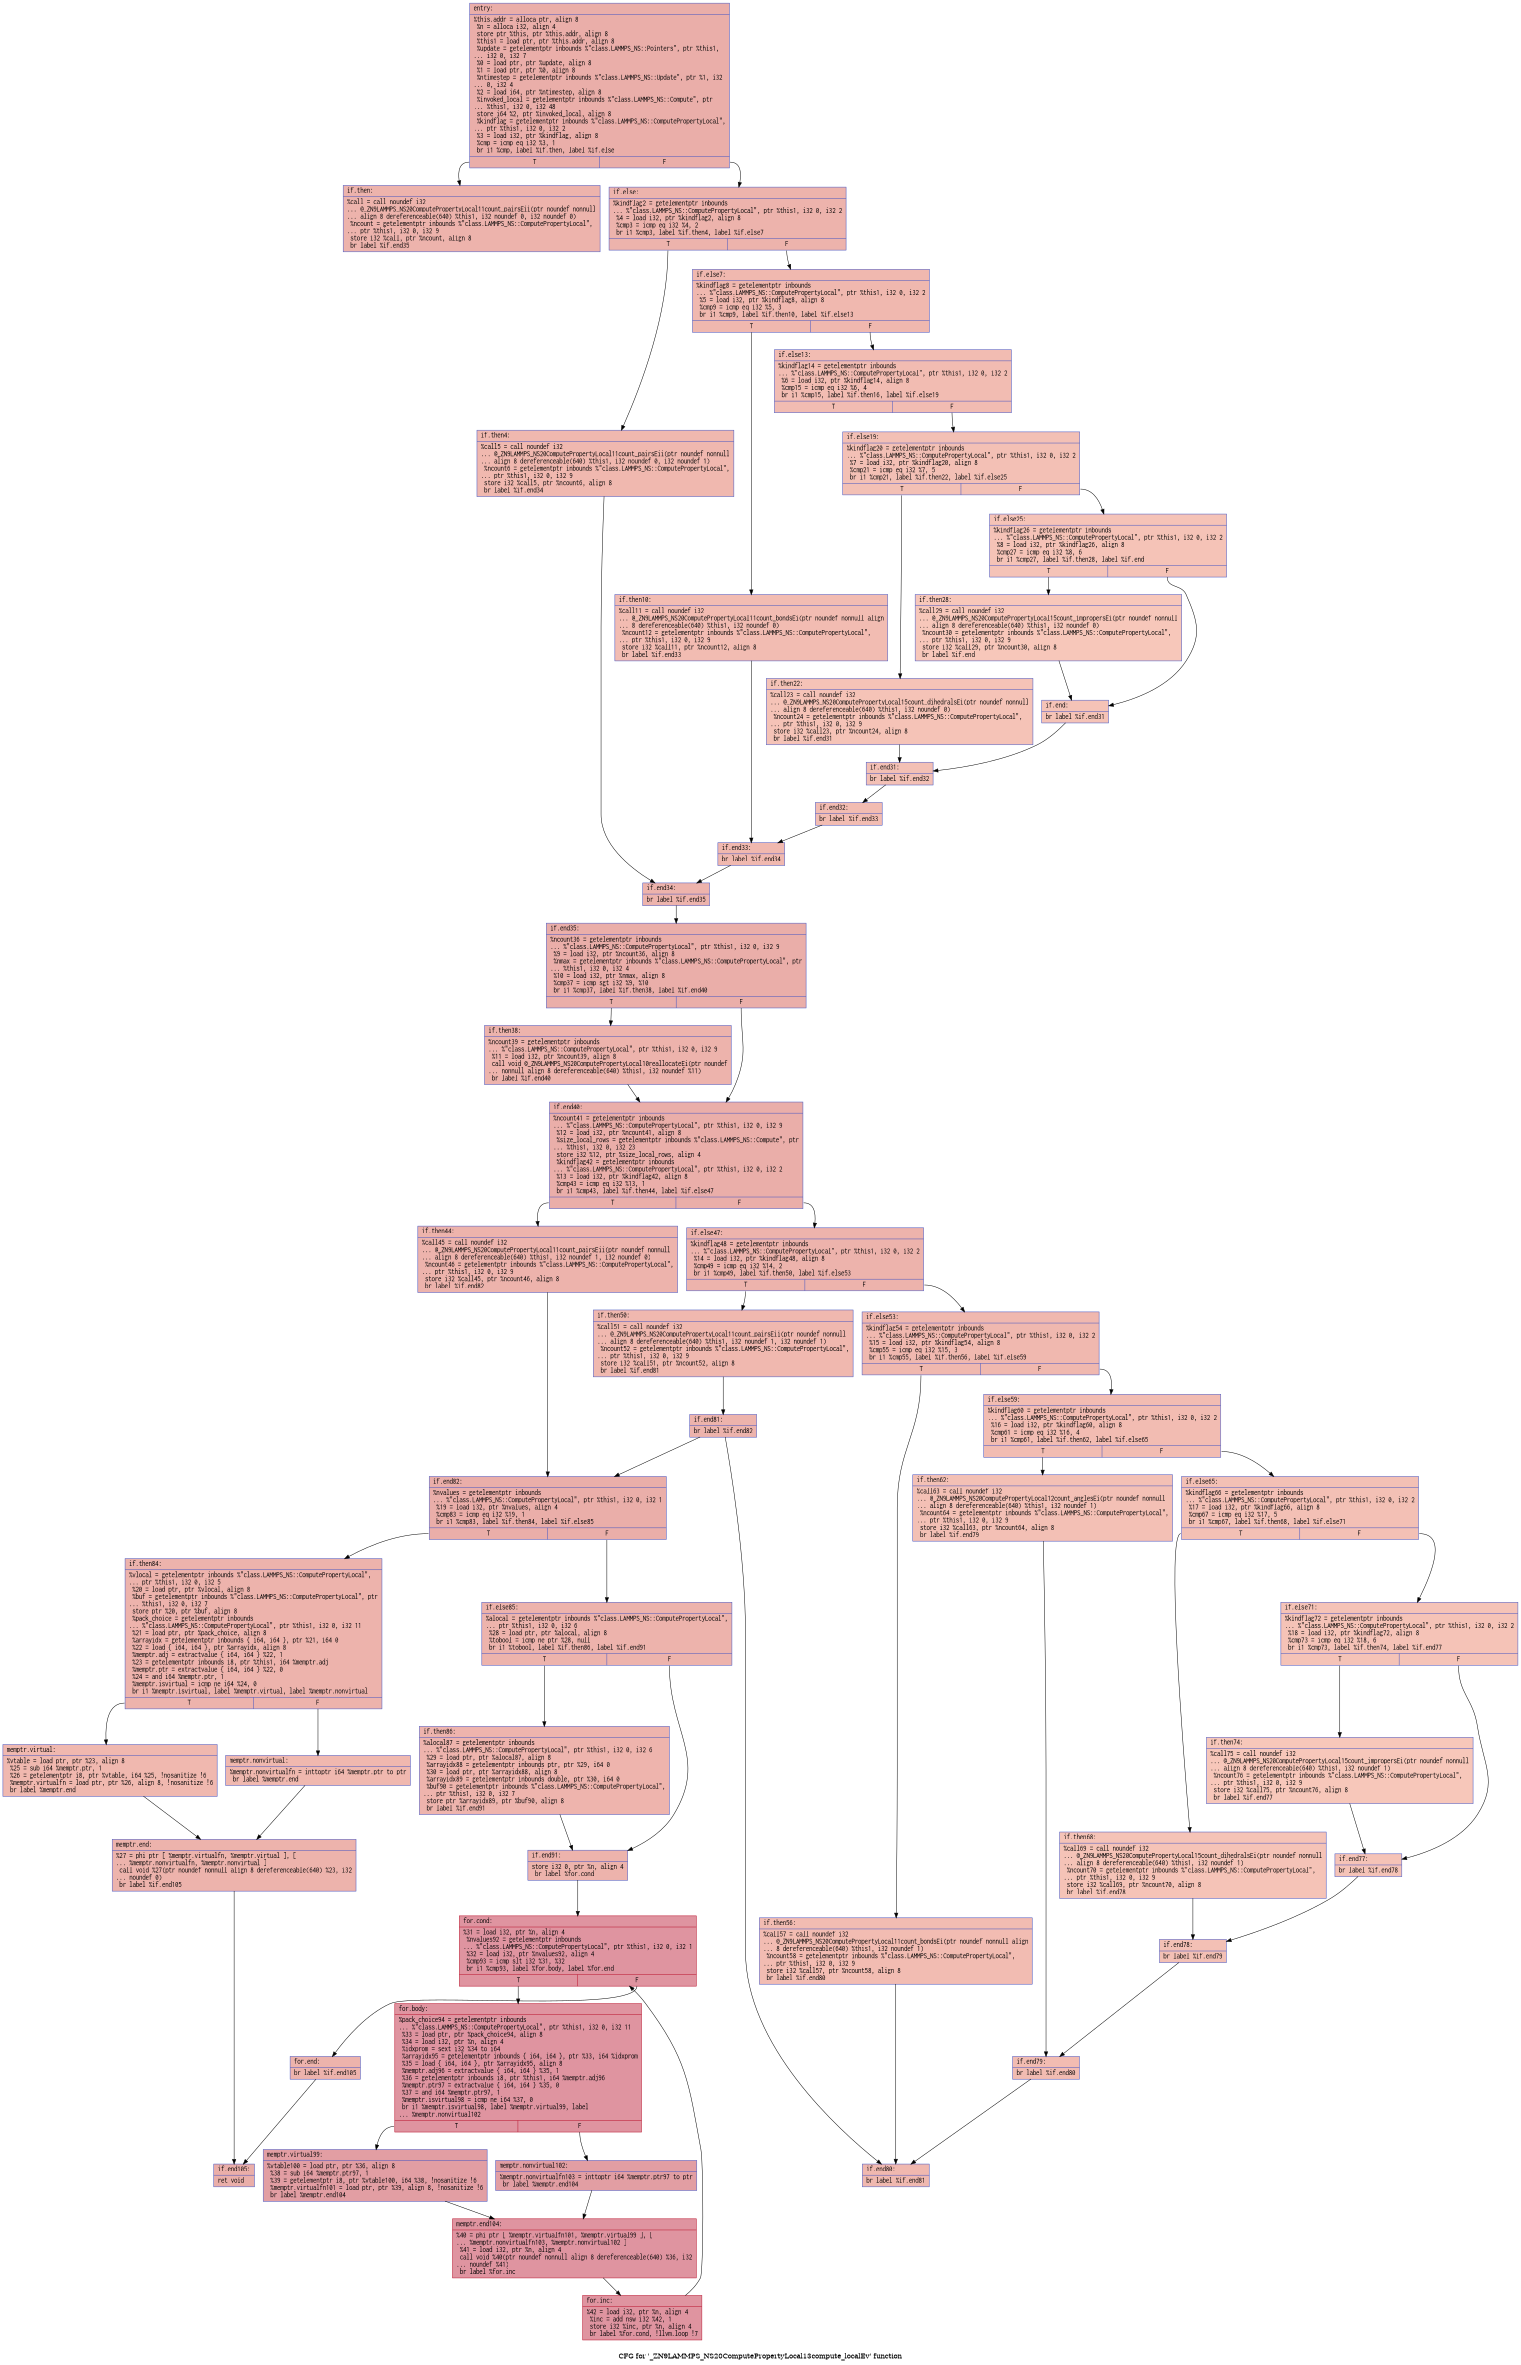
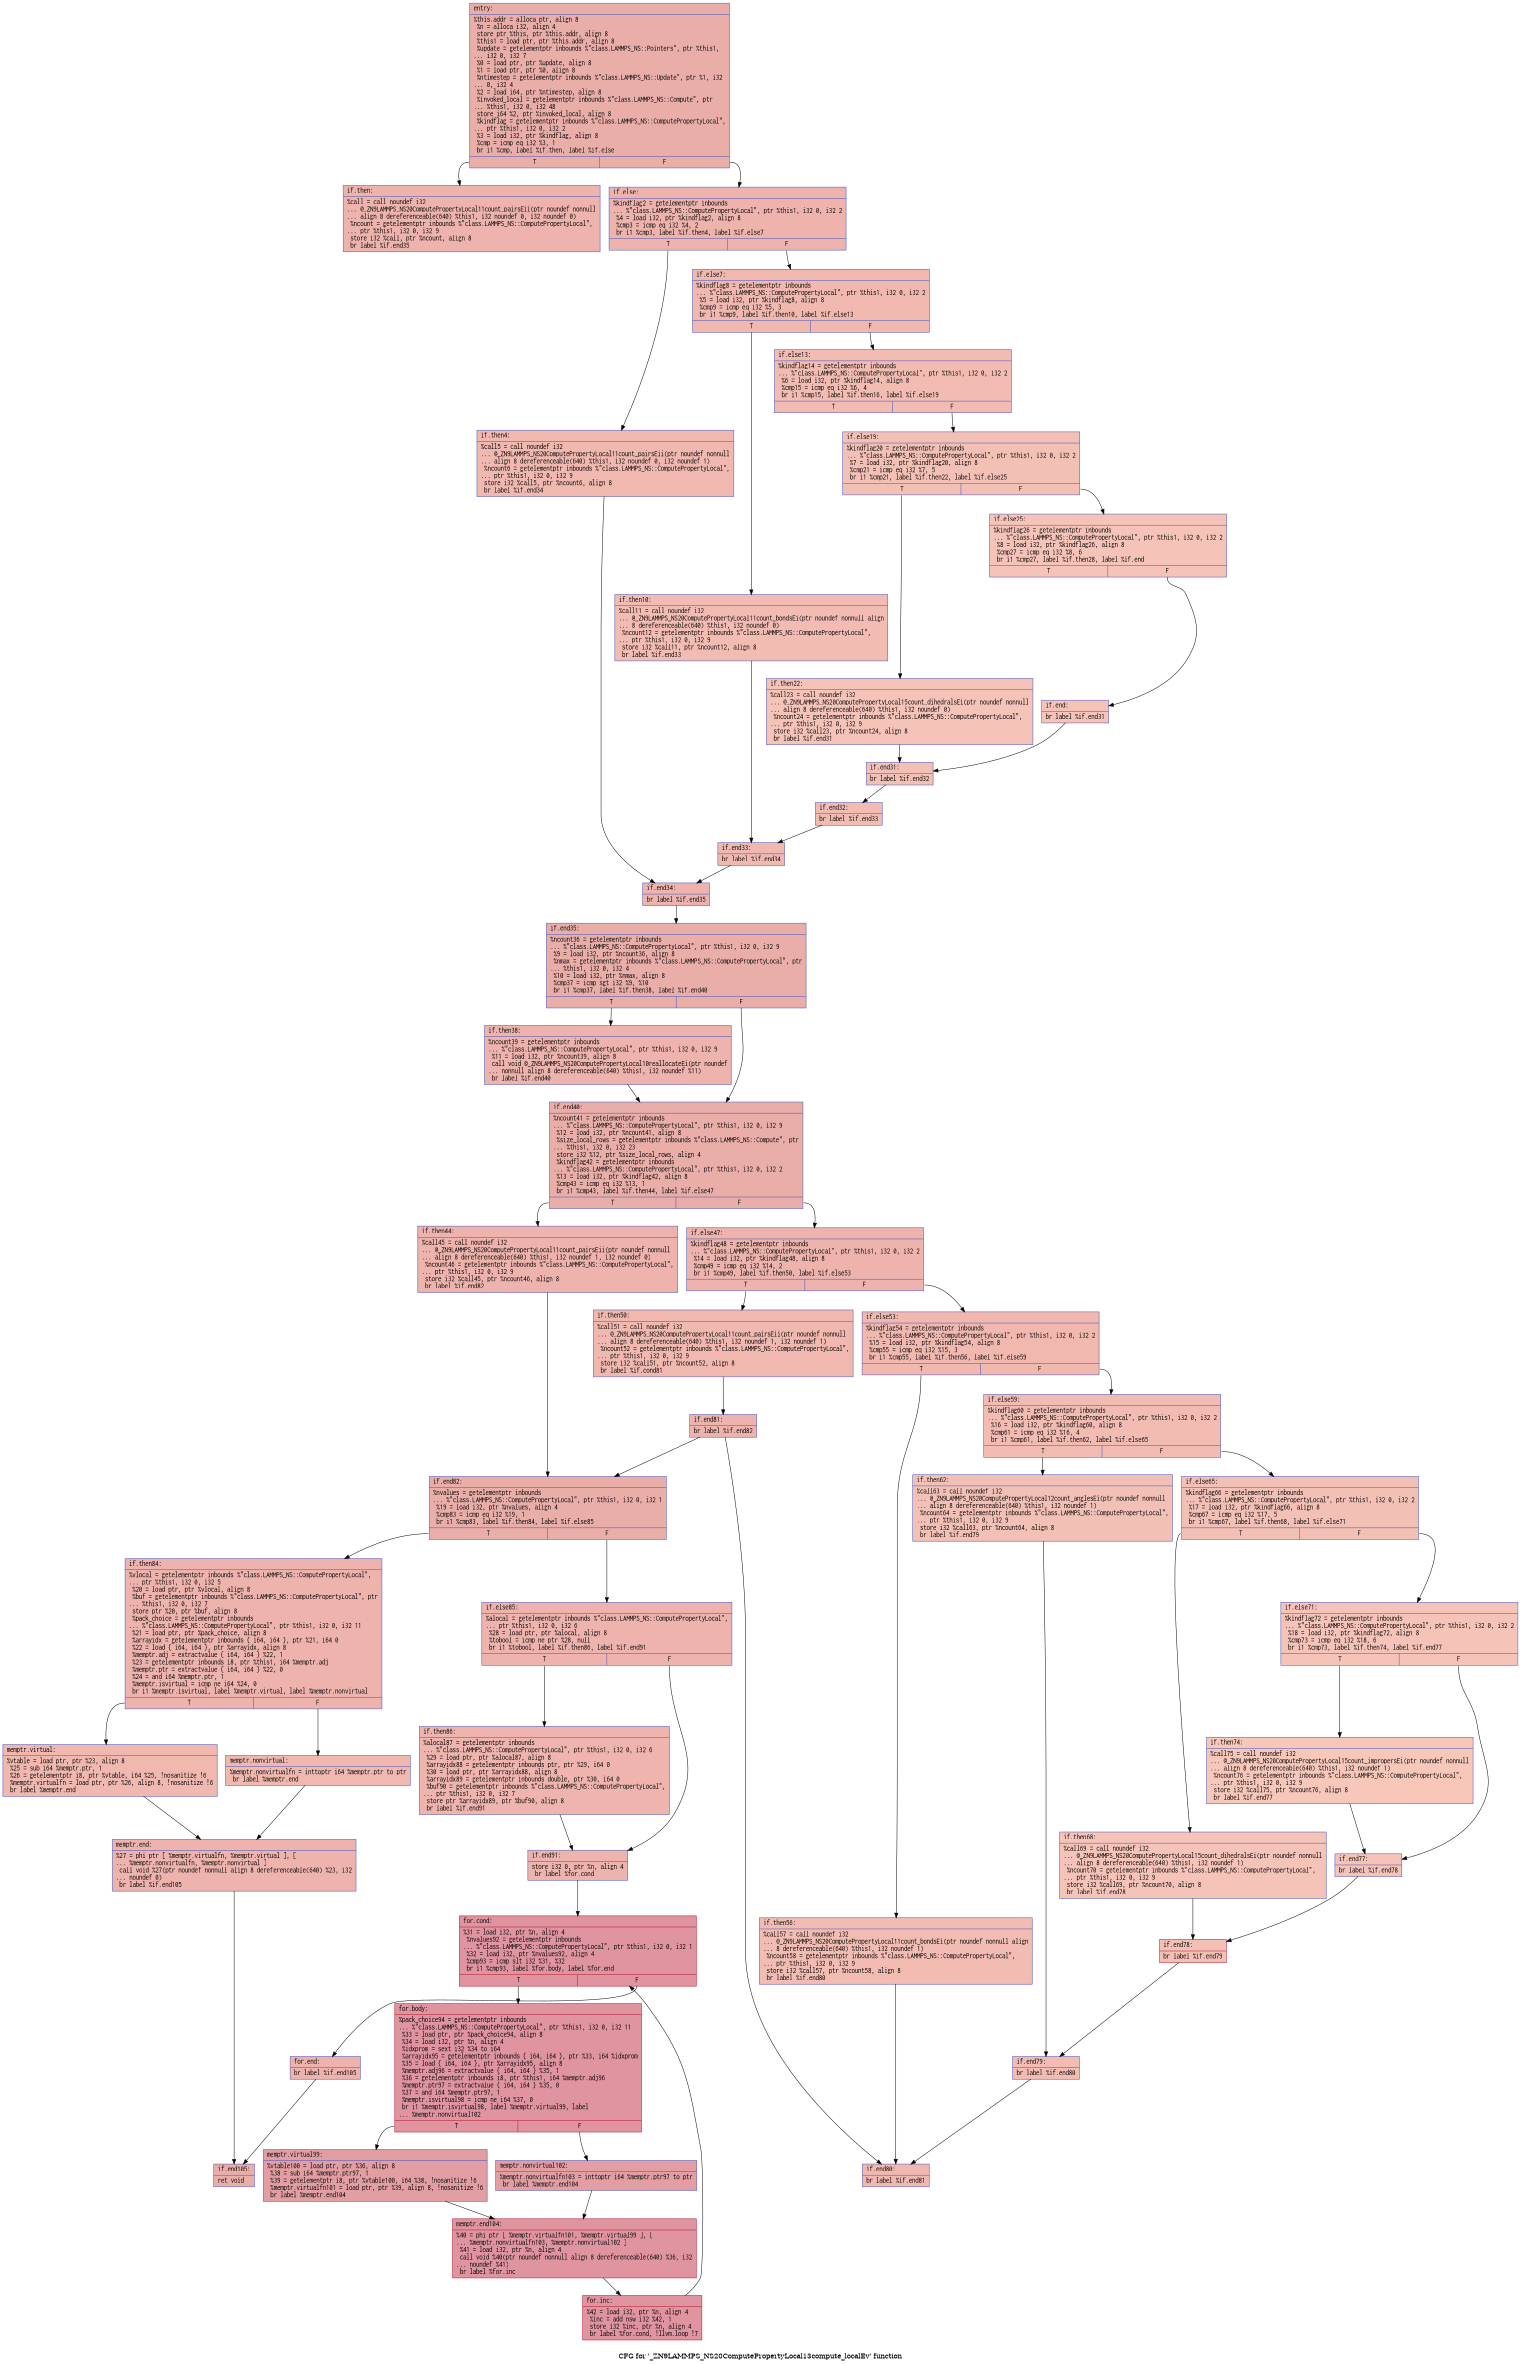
(1048, 628) -> none
(628, 1371) -> (630, 1371)
(1193, 1951) -> (1193, 1951)
